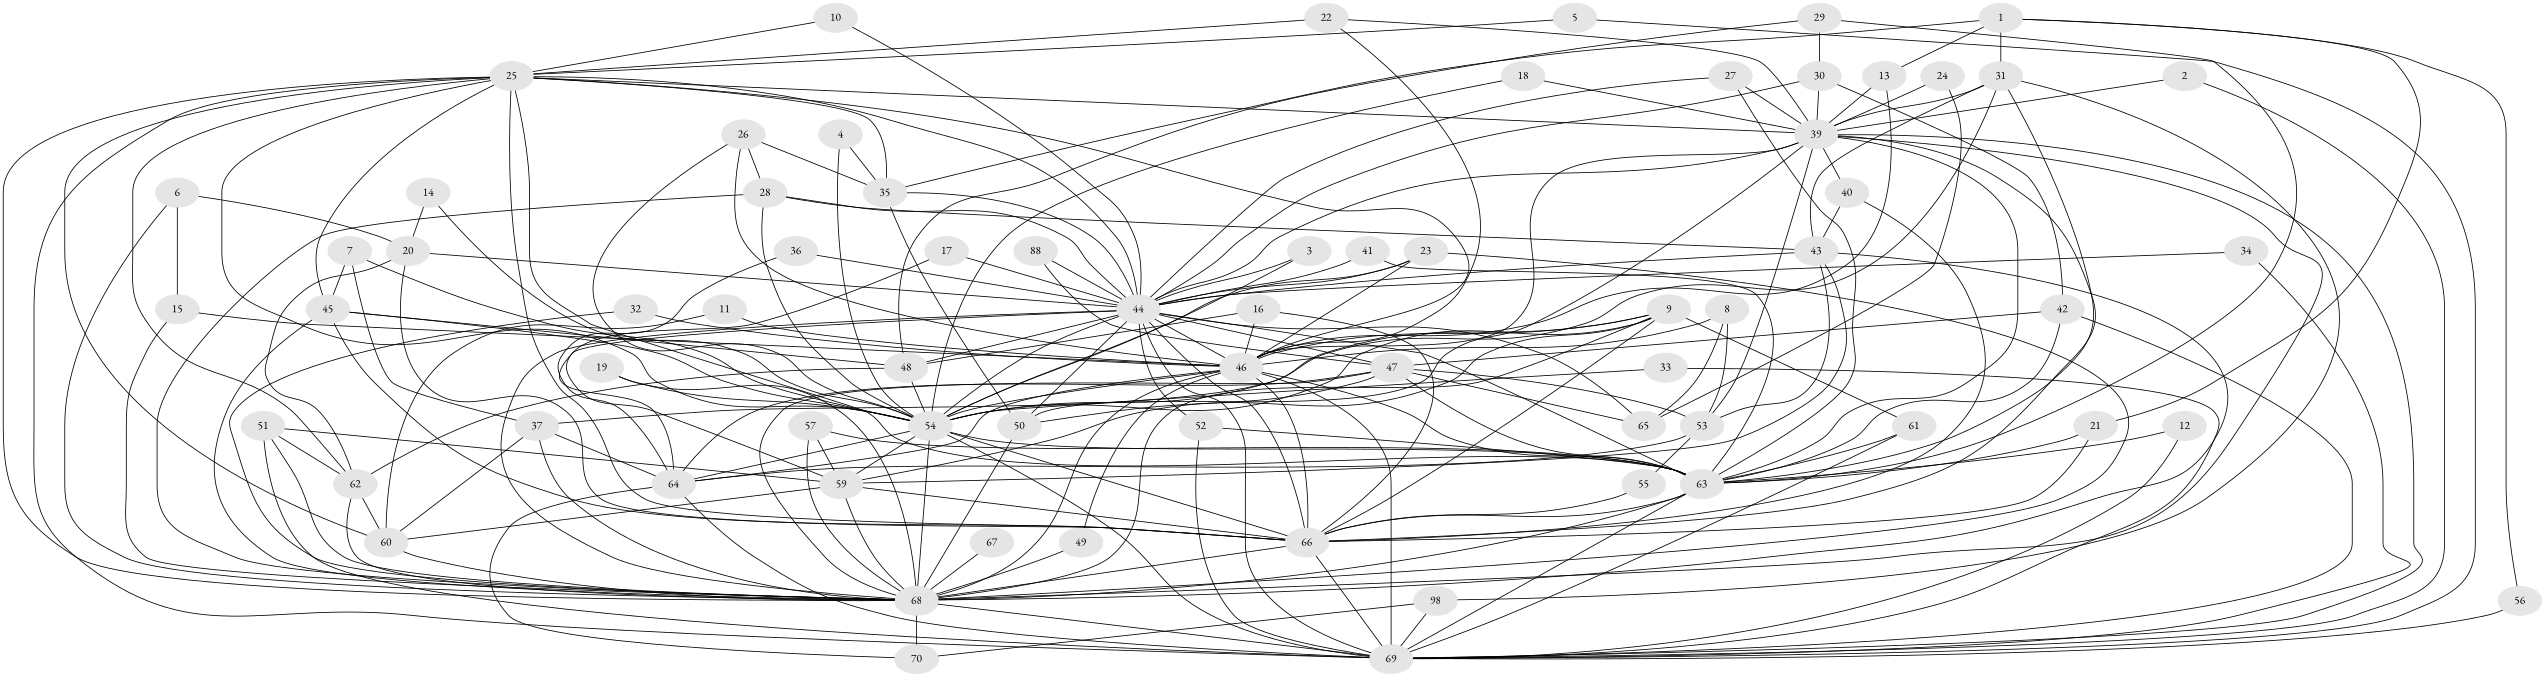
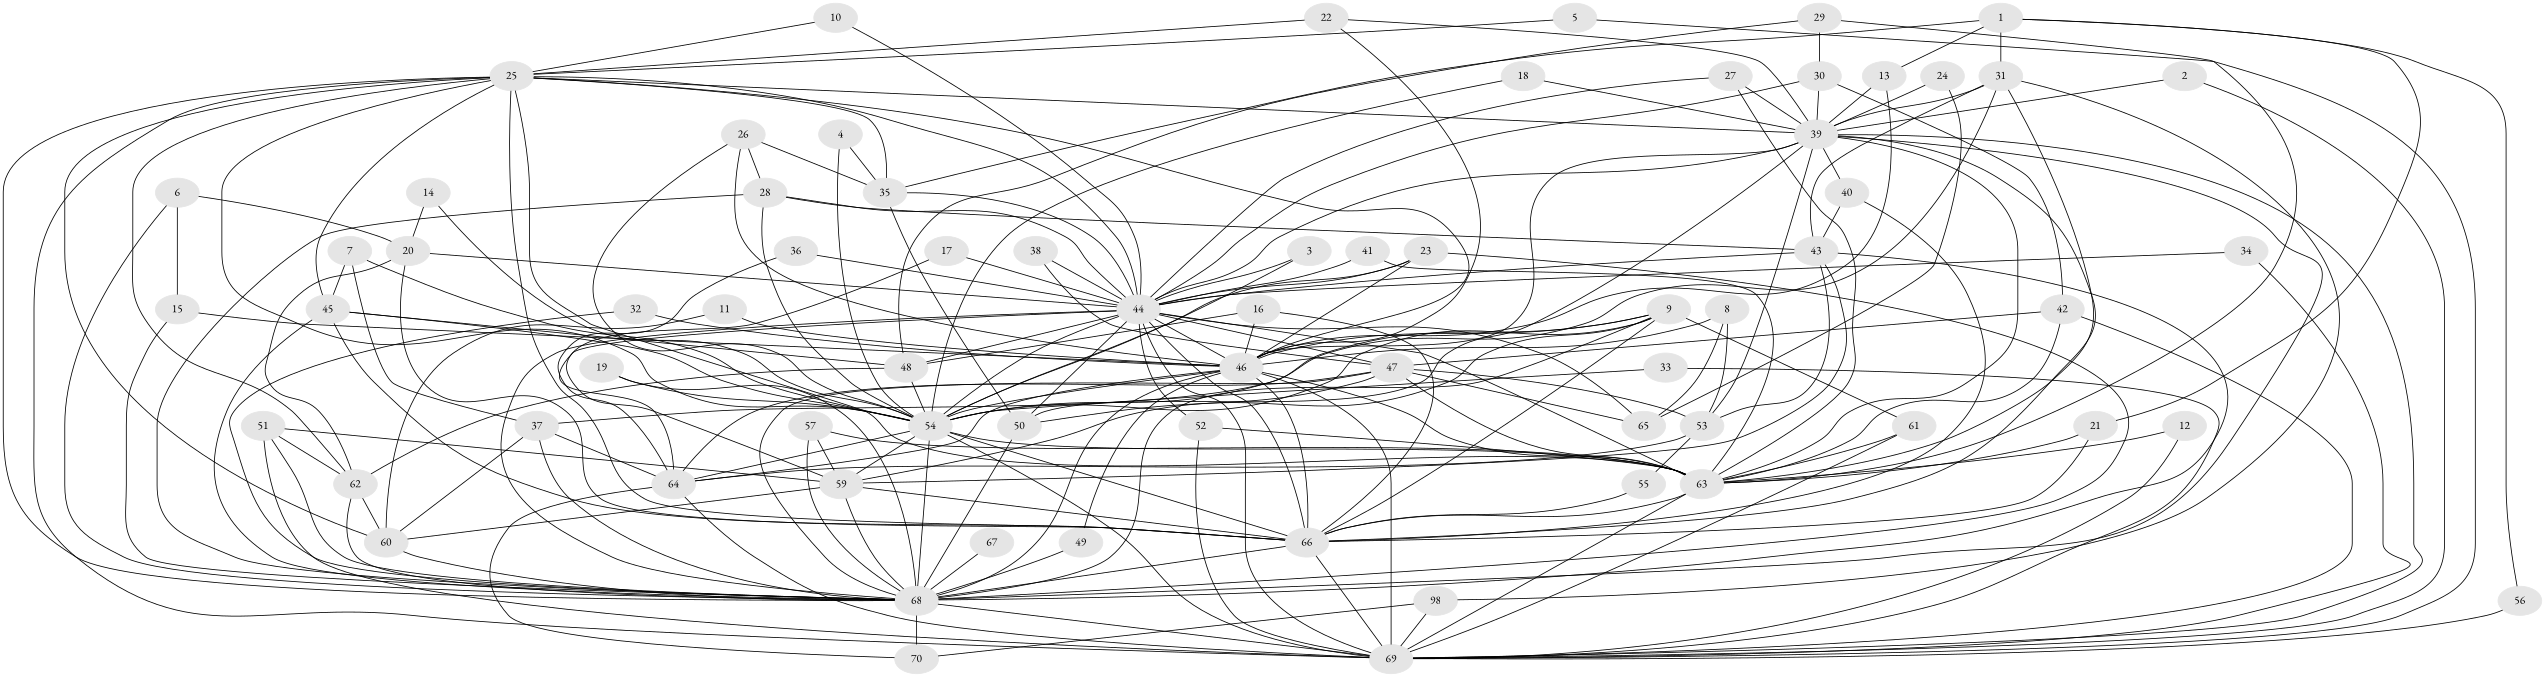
(1036, 251) -> (1036, 251)
(1316, 572) -> none
